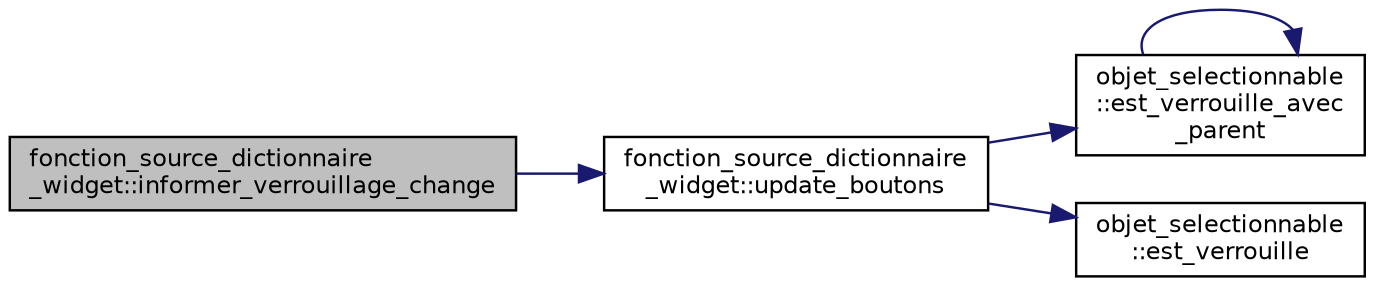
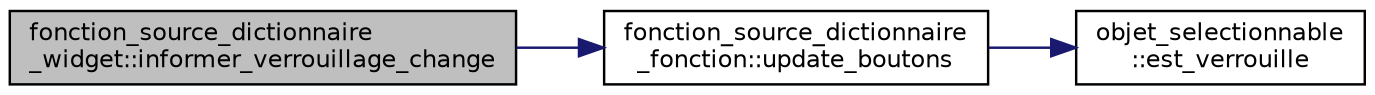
(1220, 105) -> none
(796, 174) -> (796, 48)
